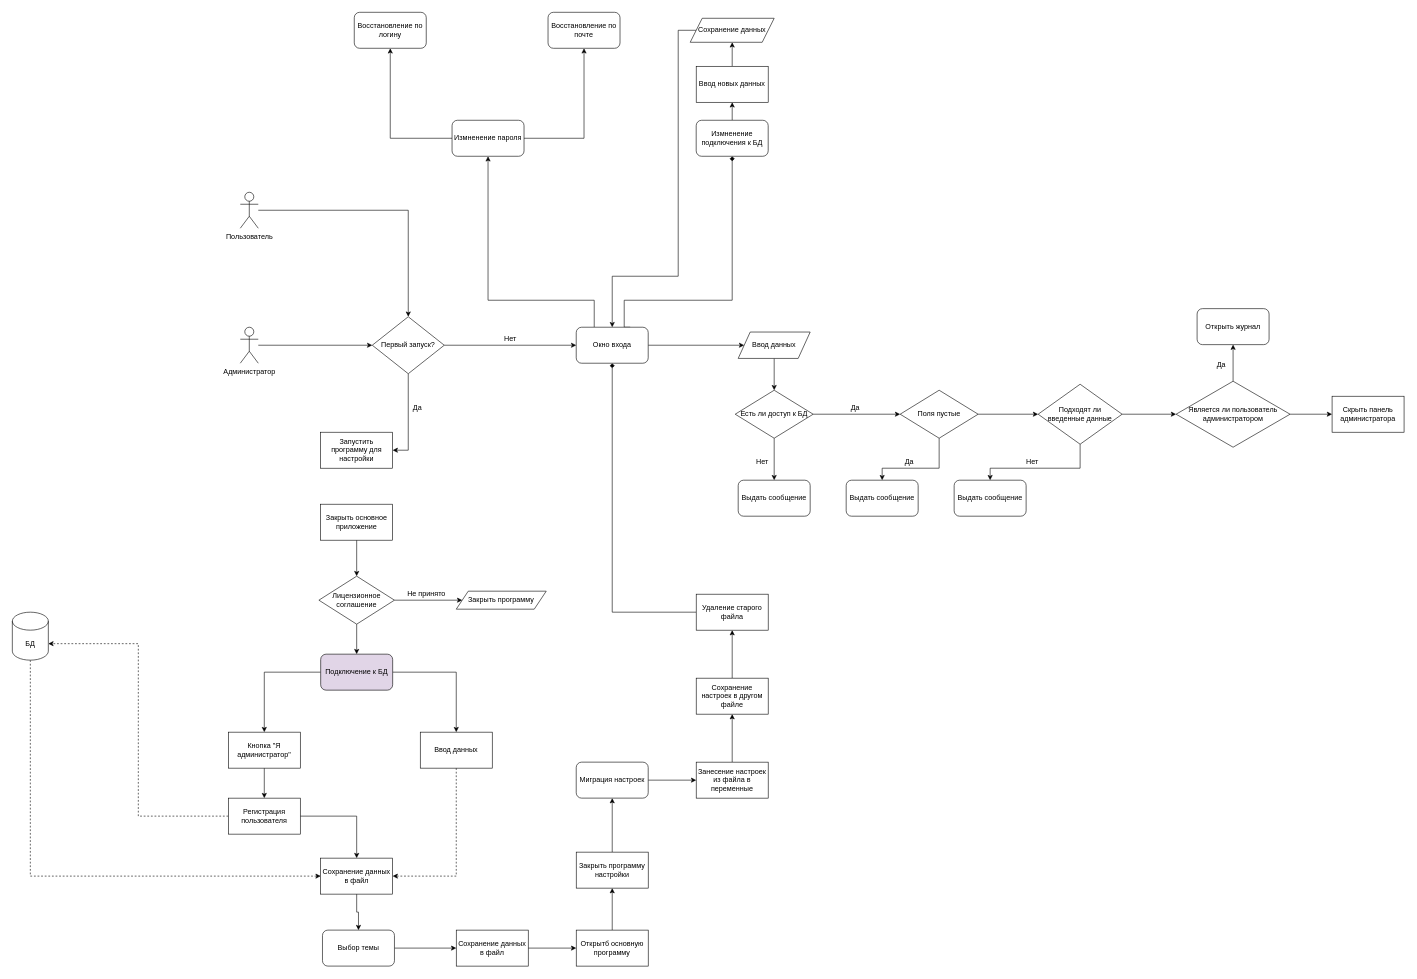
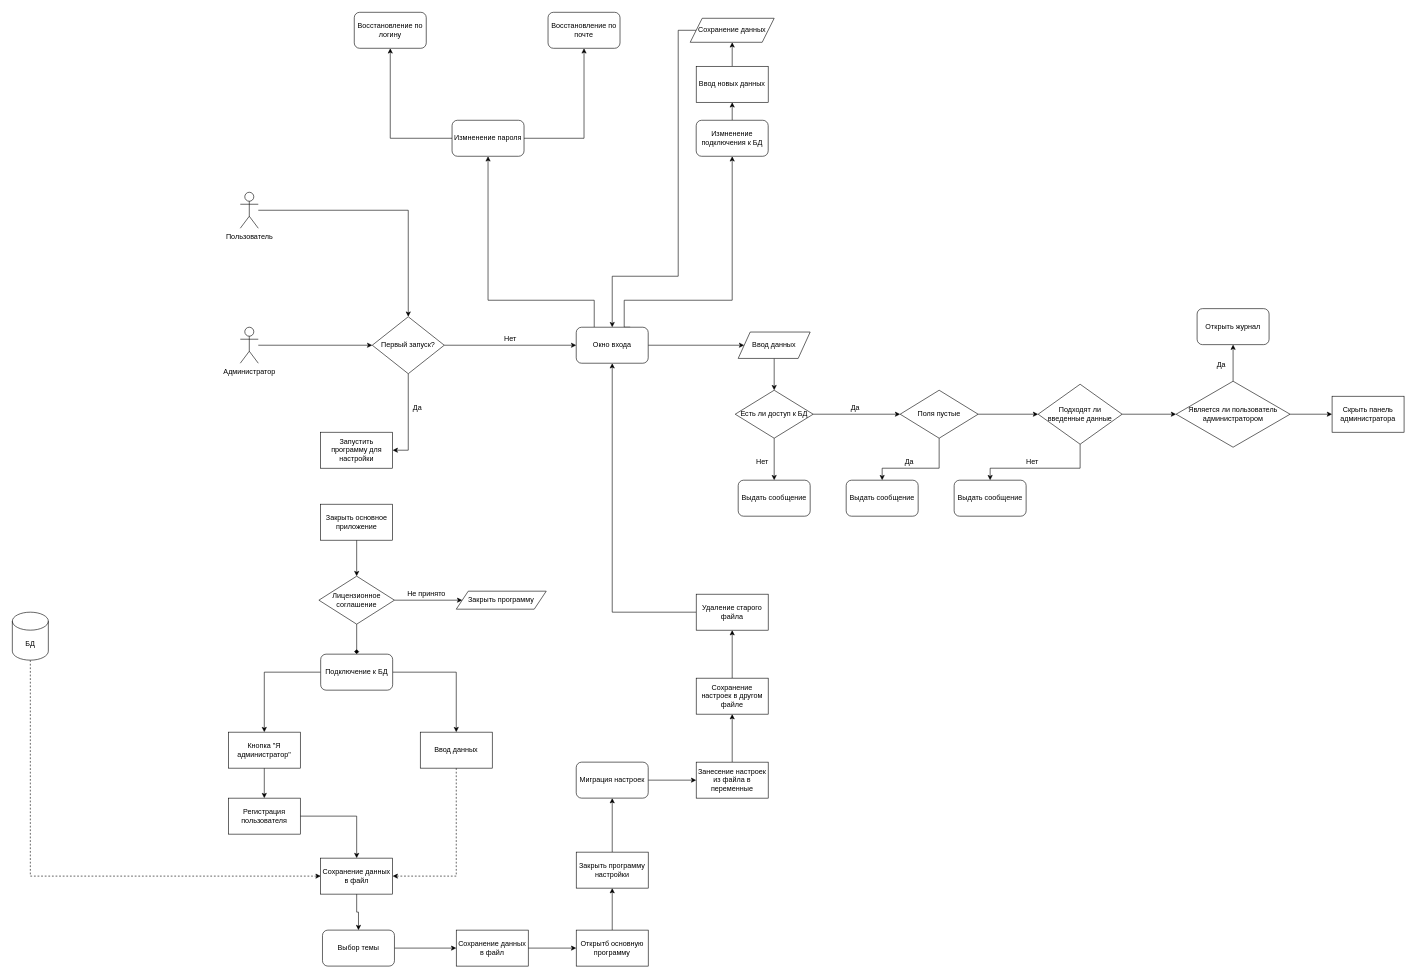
(732, 162) -> (732, 161)
(612, 369) -> (612, 368)
(96, 644) -> none
(357, 648) -> (357, 648)
(357, 672) -> (357, 672)
